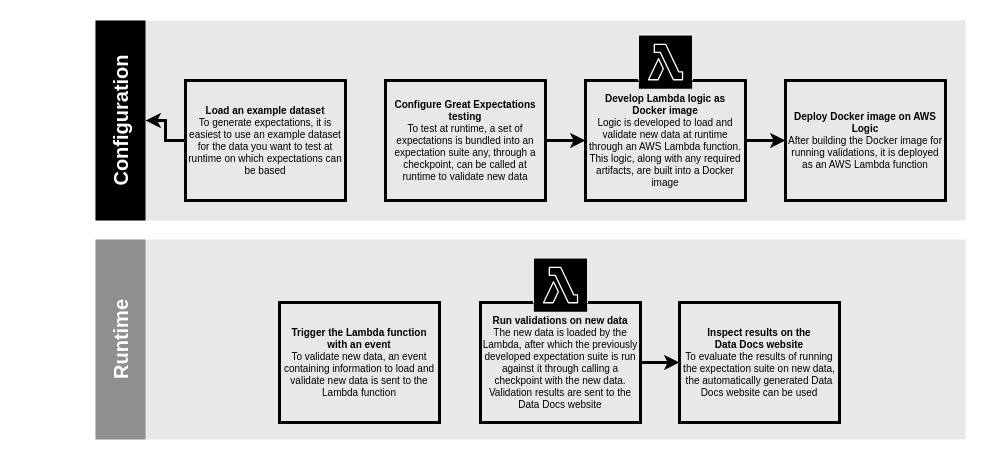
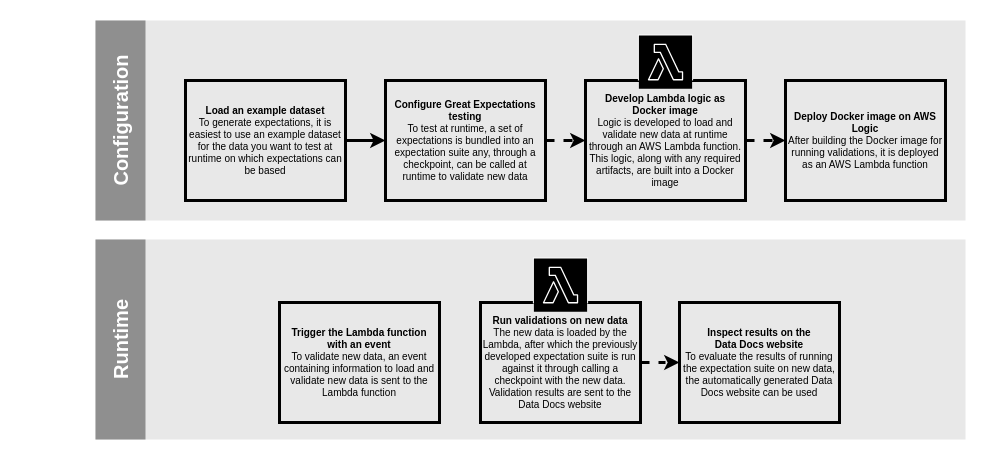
(121, 121) -> (121, 121)
(166, 136) -> (360, 141)
(564, 141) -> (564, 141)
(764, 141) -> (764, 141)
(659, 363) -> (659, 363)
